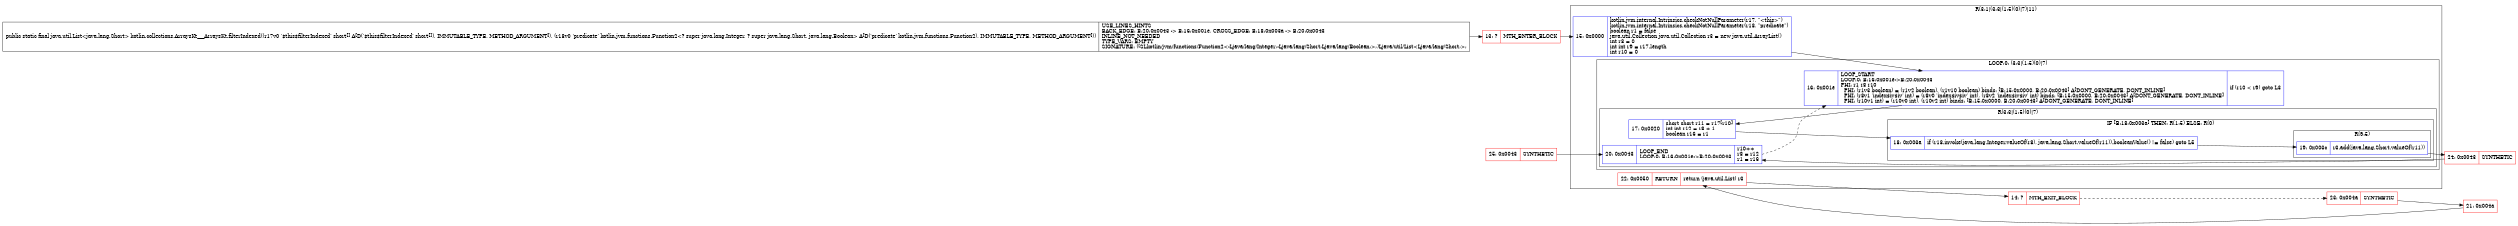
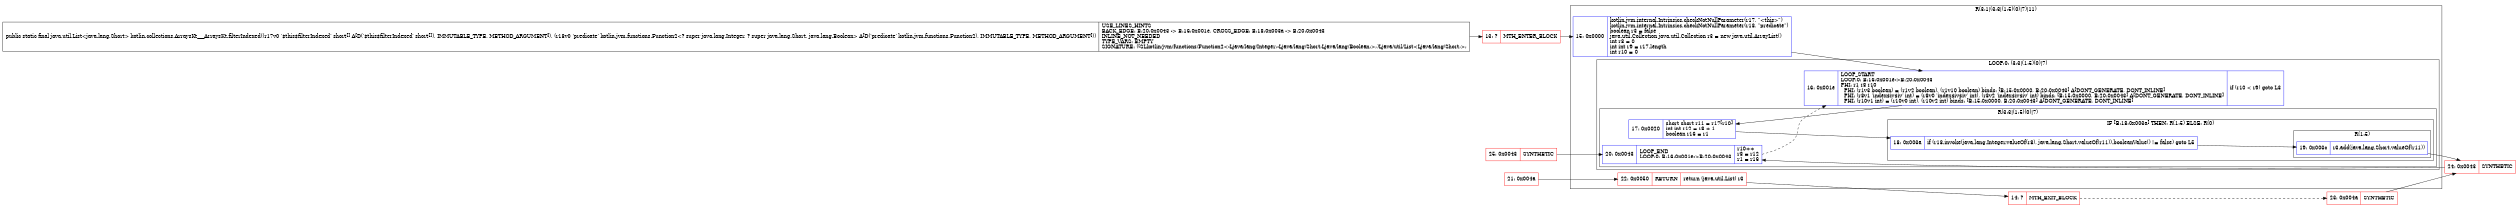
(1633, 31) -> (1633, 31)
(2362, 135) -> (2362, 135)
(2429, 203) -> (2419, 183)
